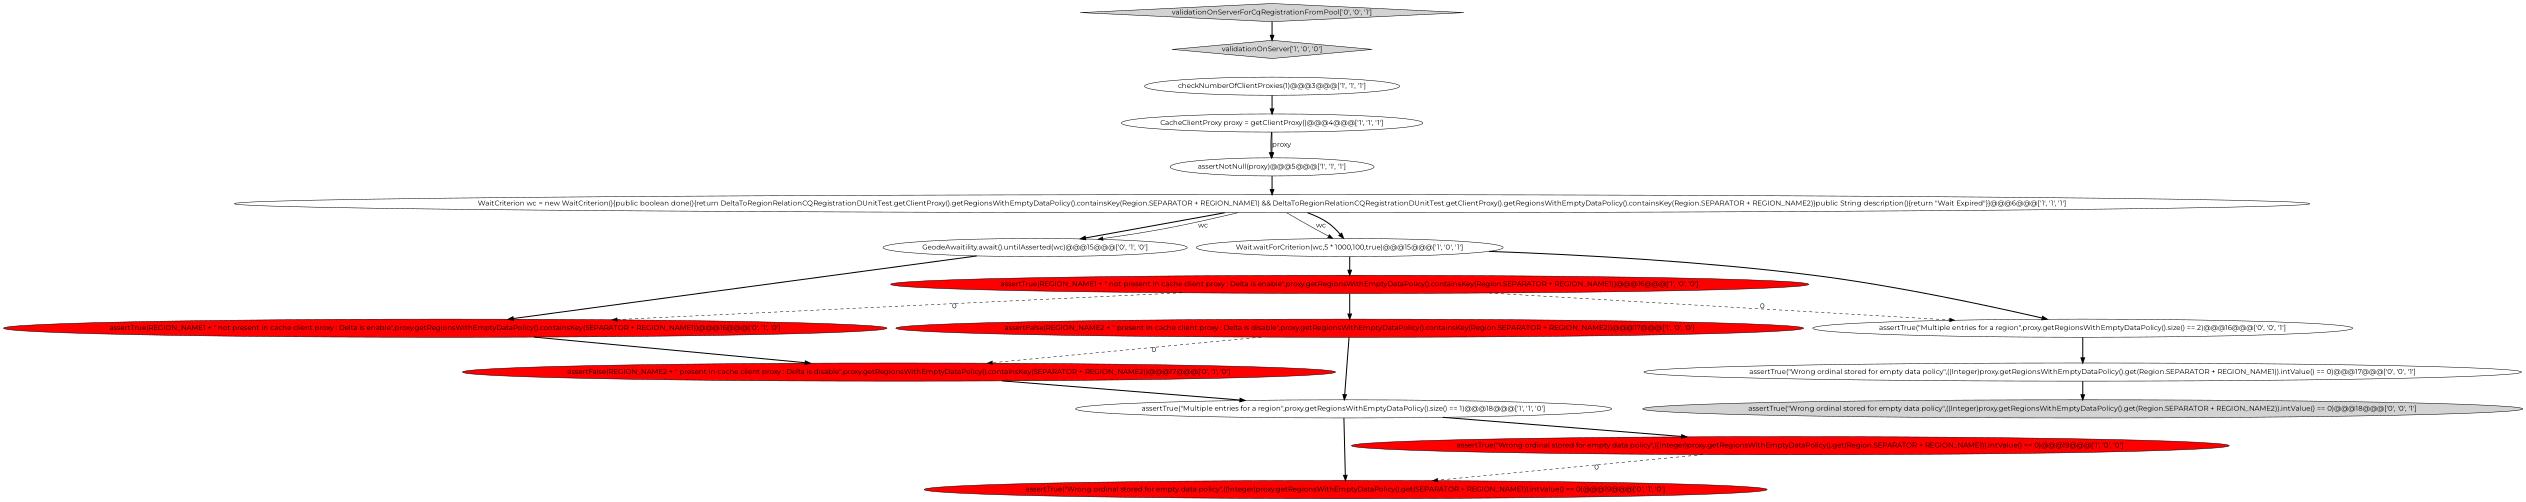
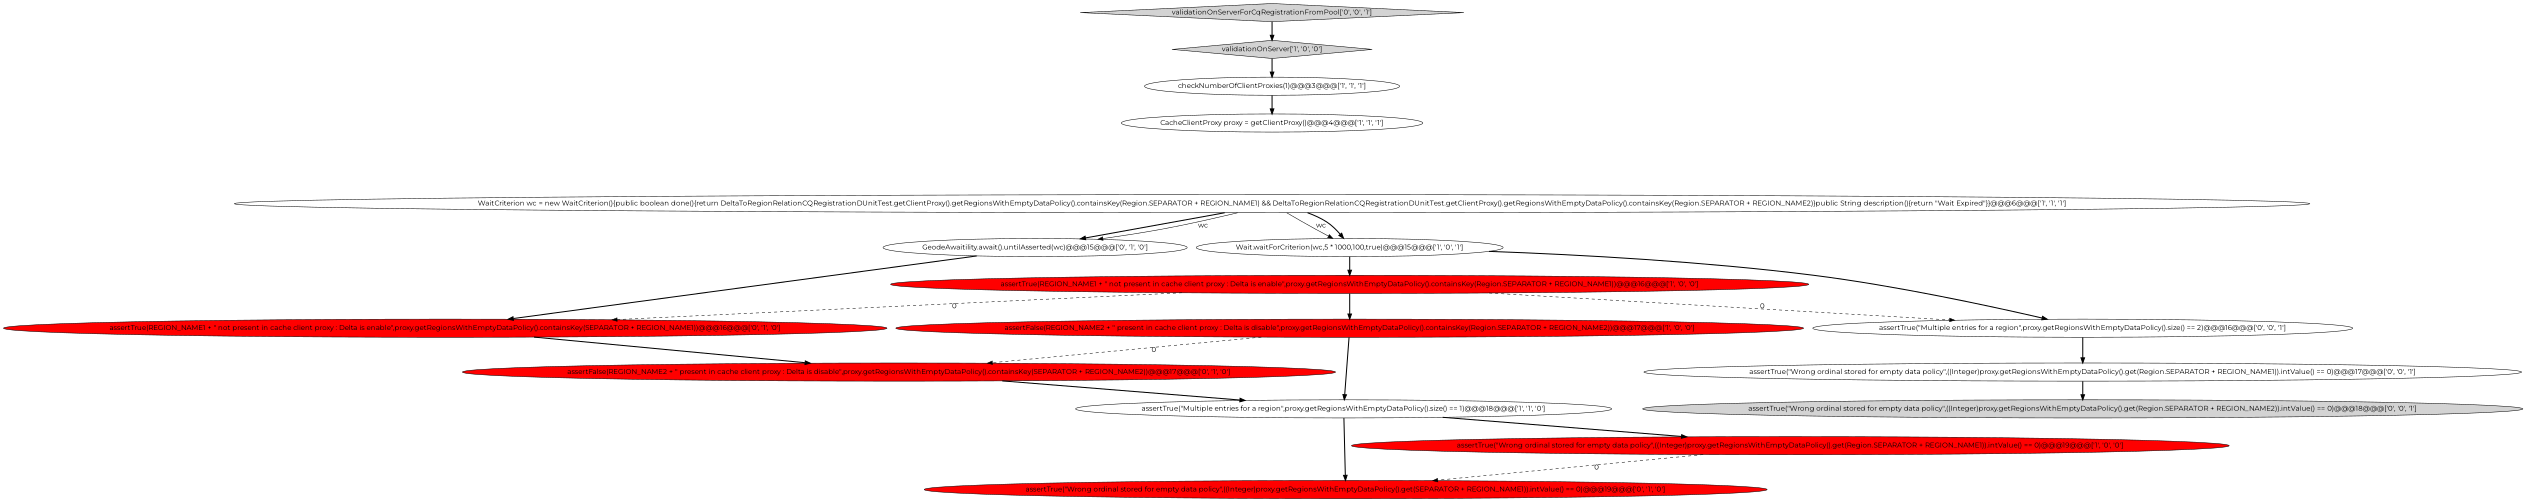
none -> (1272, 65)
(1272, 167) -> none
